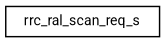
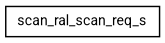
(83, 22) -> (83, 22)
